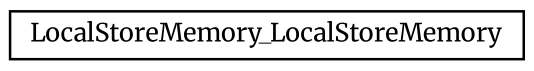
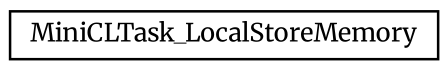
(267, 35) -> (224, 35)
